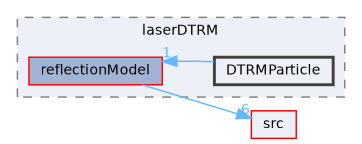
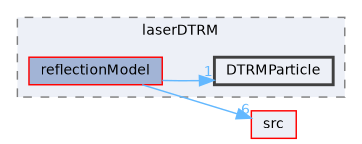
(195, 61) -> (181, 81)
